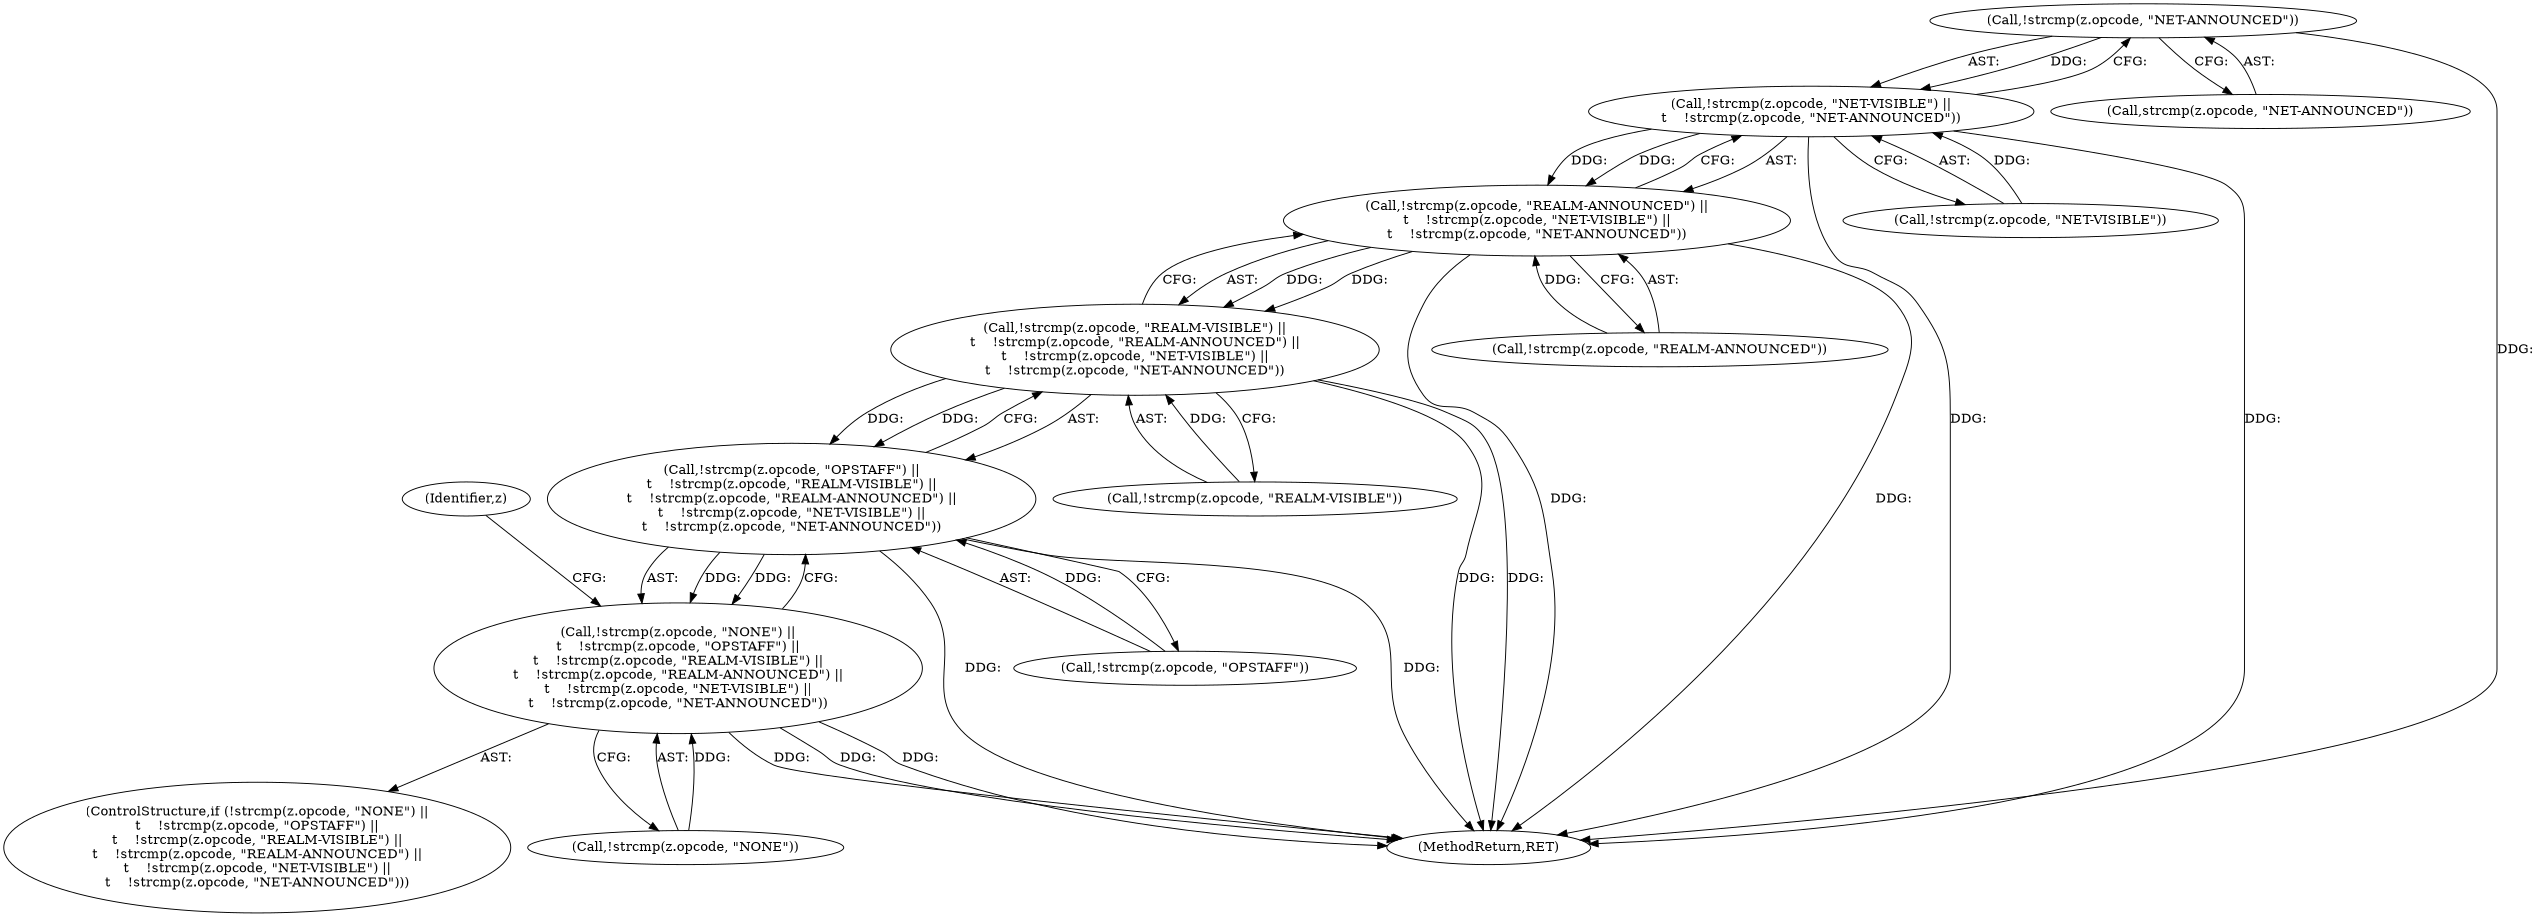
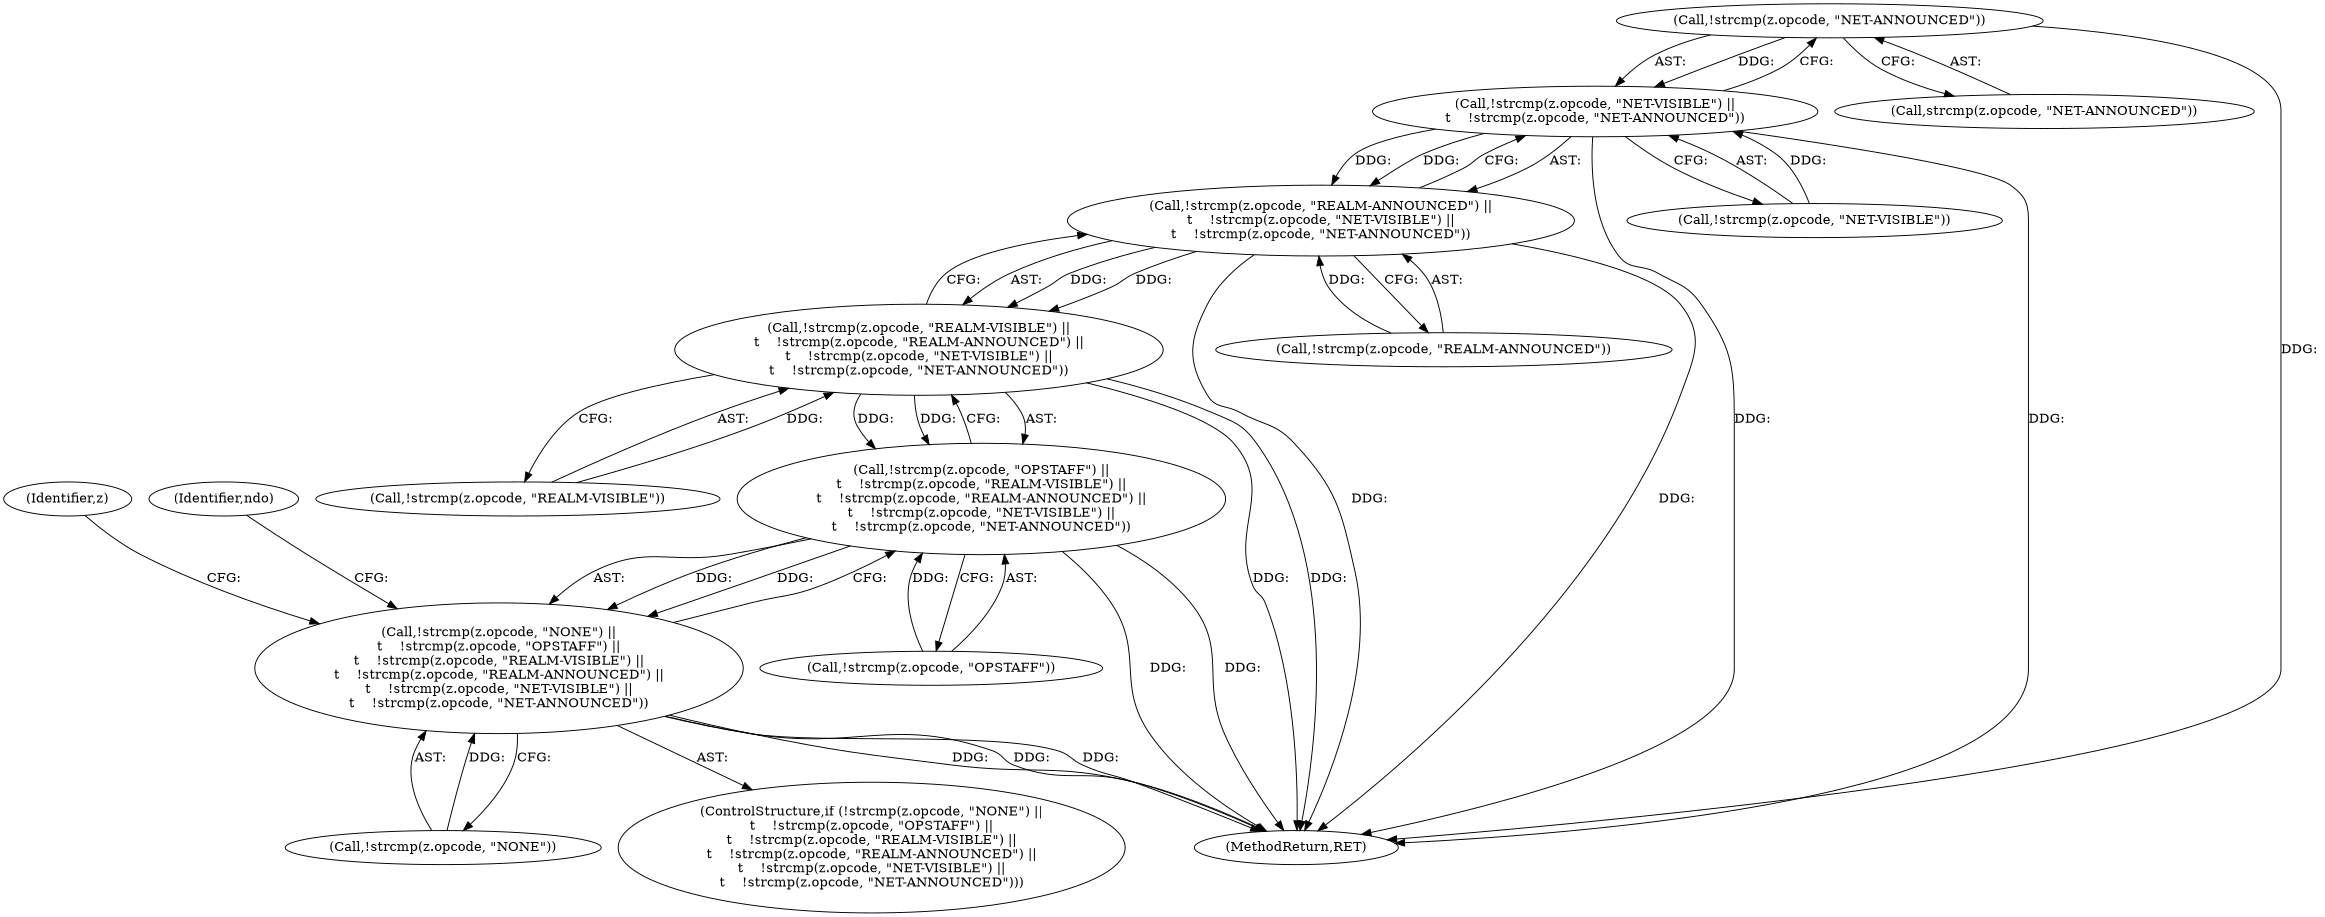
none -> (224, 499)
